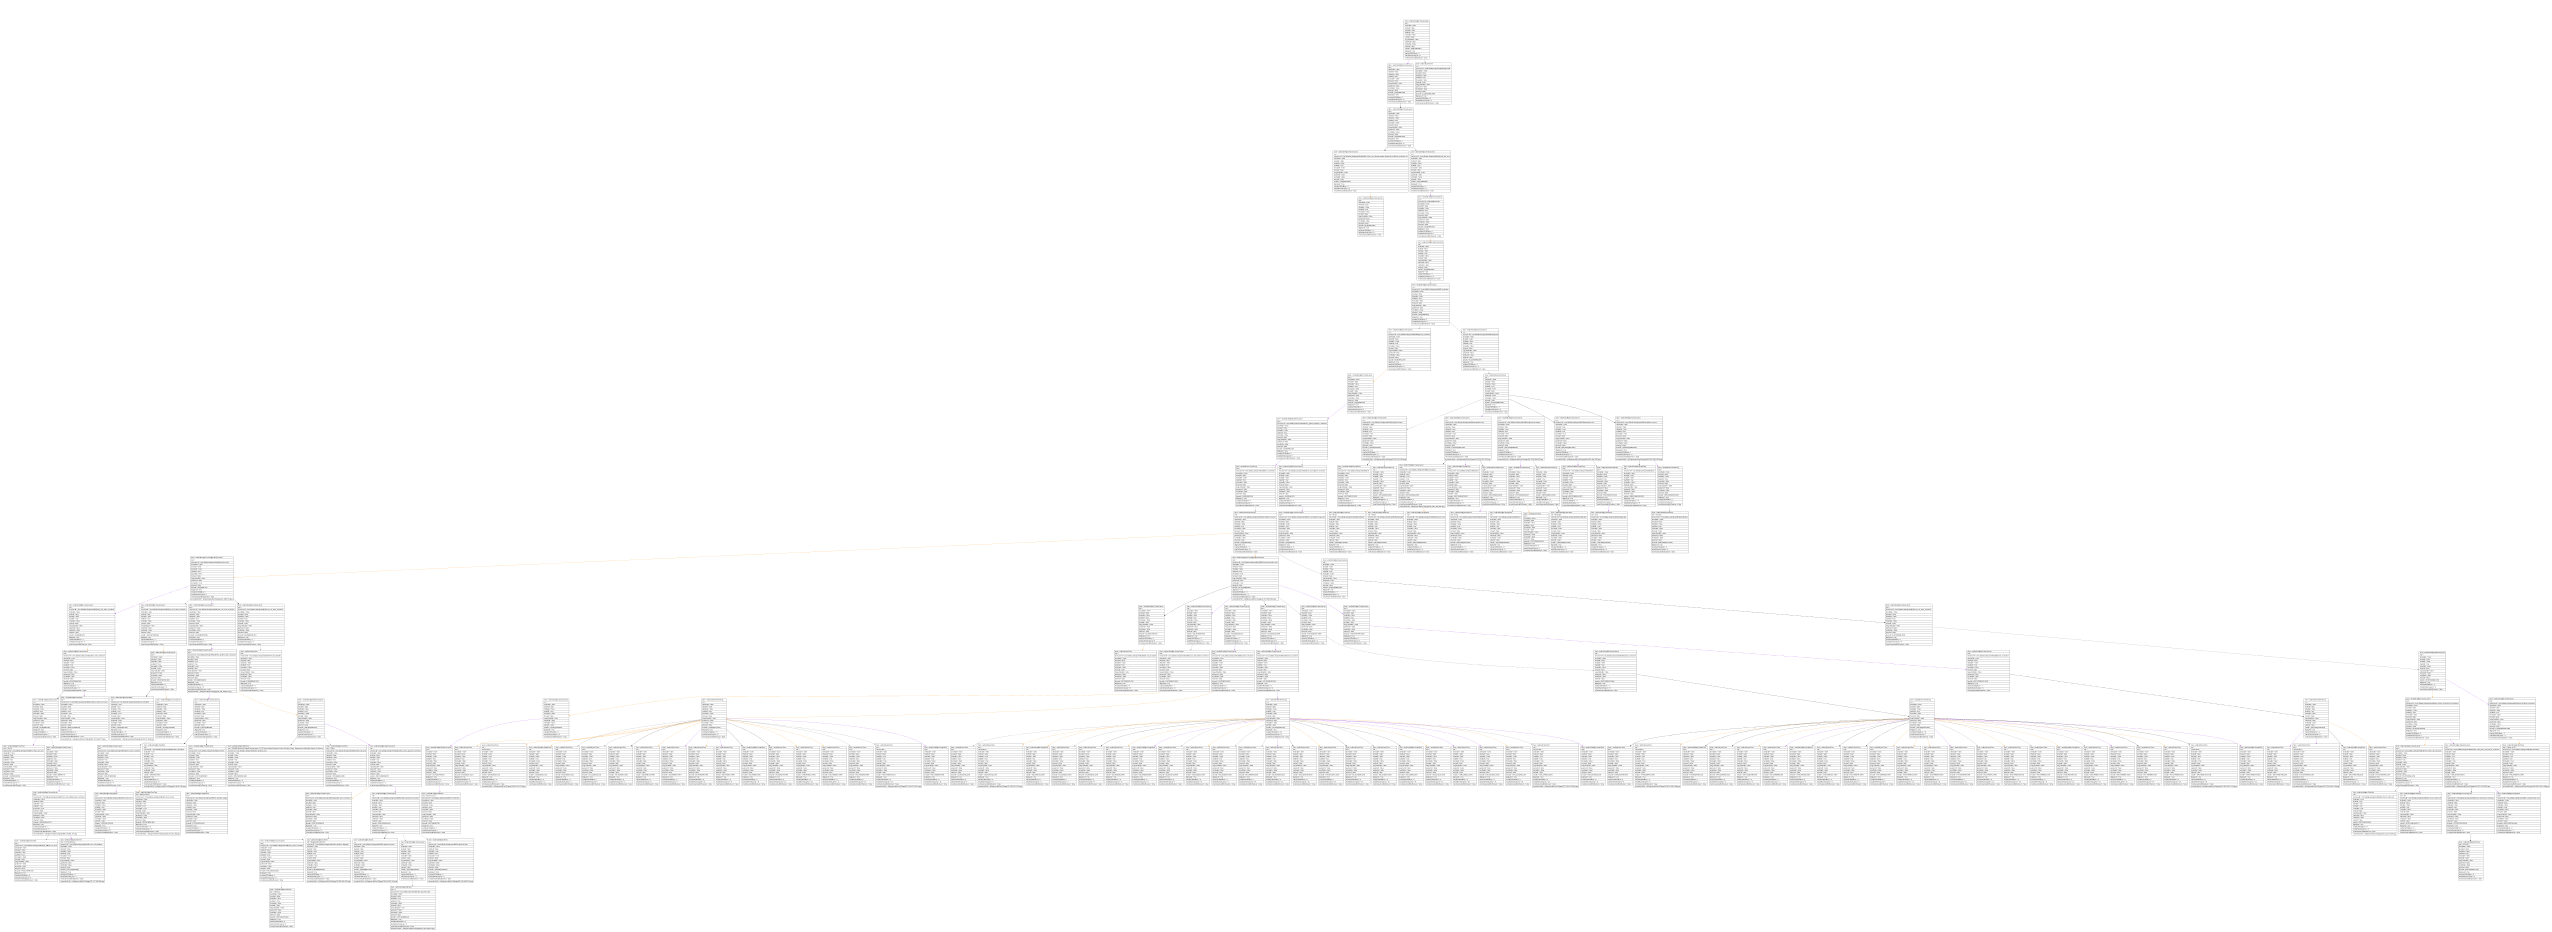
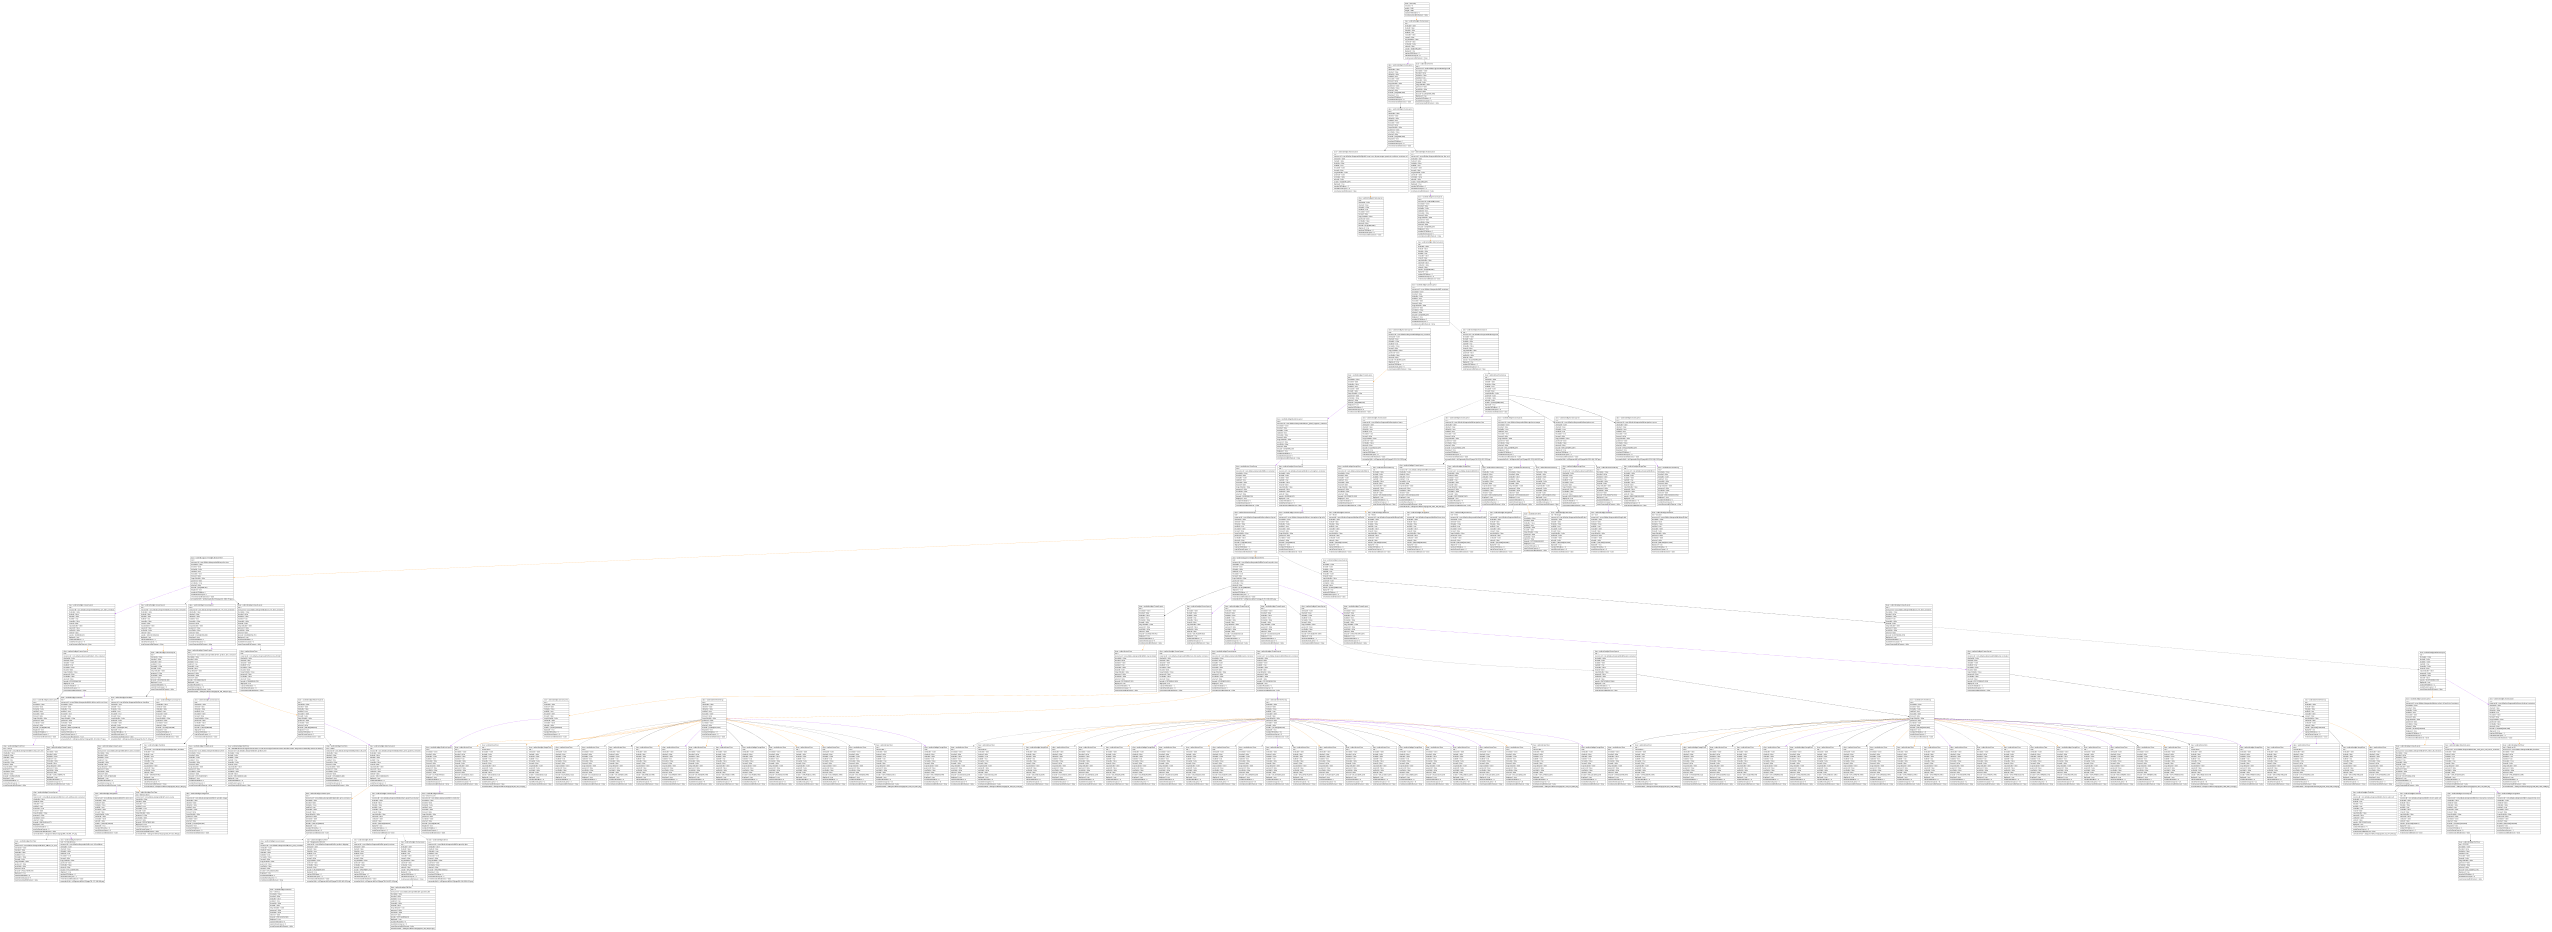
none -> (1417, 10)
